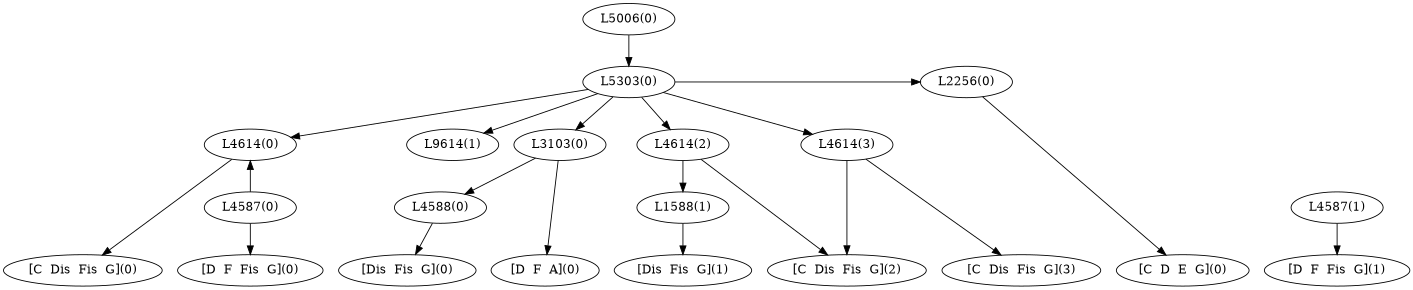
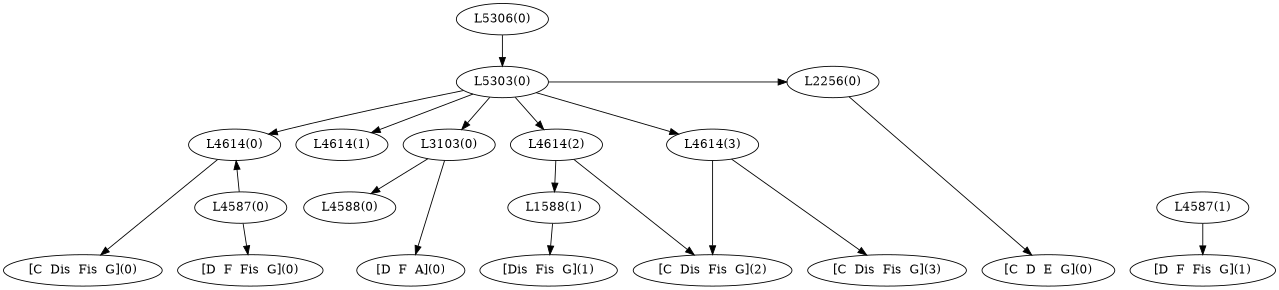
(629, 19) -> (502, 19)
(453, 145) -> (342, 145)
(407, 270) -> none
